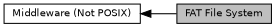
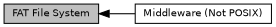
(164, 14) -> (122, 14)
